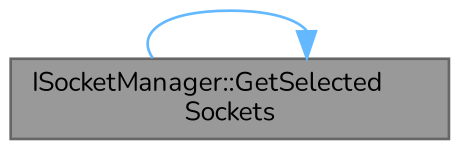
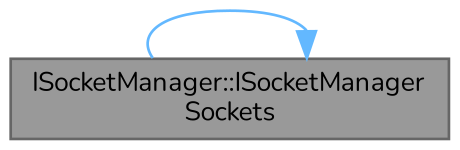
(230, 99) -> (230, 99)
